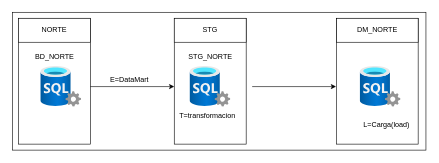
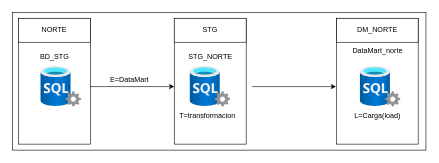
none -> (378, 51)
(55, 57) -> (55, 57)
(387, 125) -> (378, 116)
